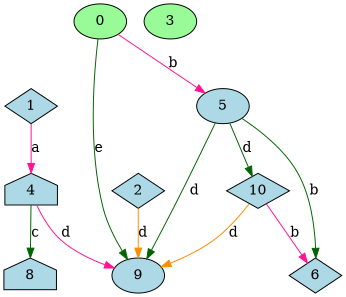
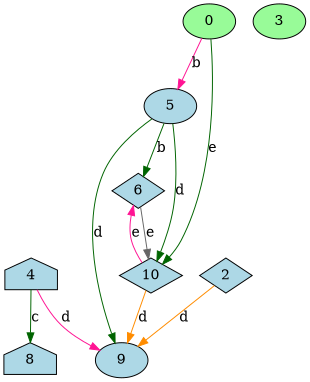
(31, 106) -> none
(94, 147) -> (207, 152)
none -> (144, 228)
(295, 233) -> (136, 233)
